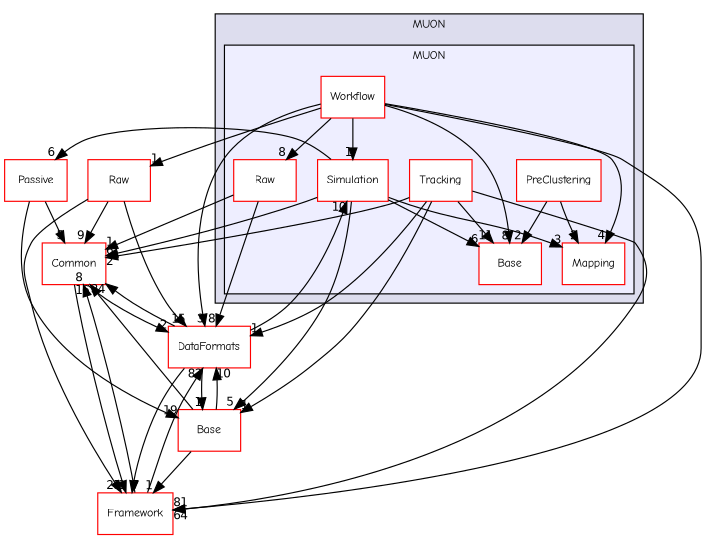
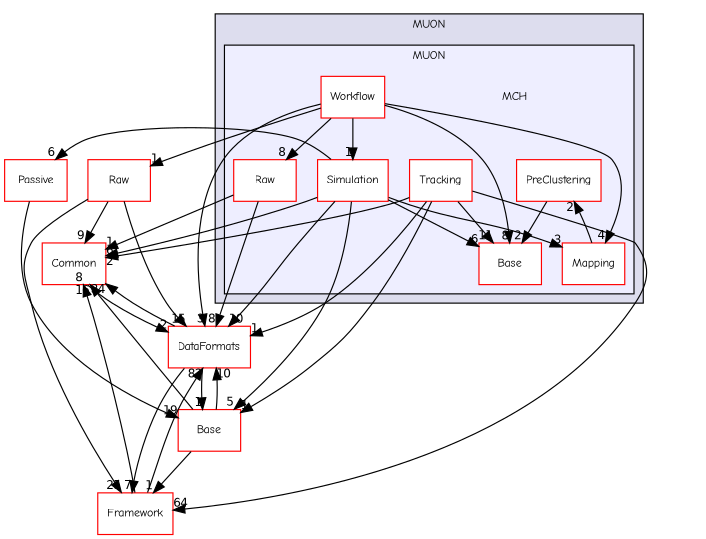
none -> (515, 97)
(564, 212) -> (589, 234)
(51, 214) -> none
(308, 281) -> (285, 259)
(96, 384) -> none
(679, 389) -> none
